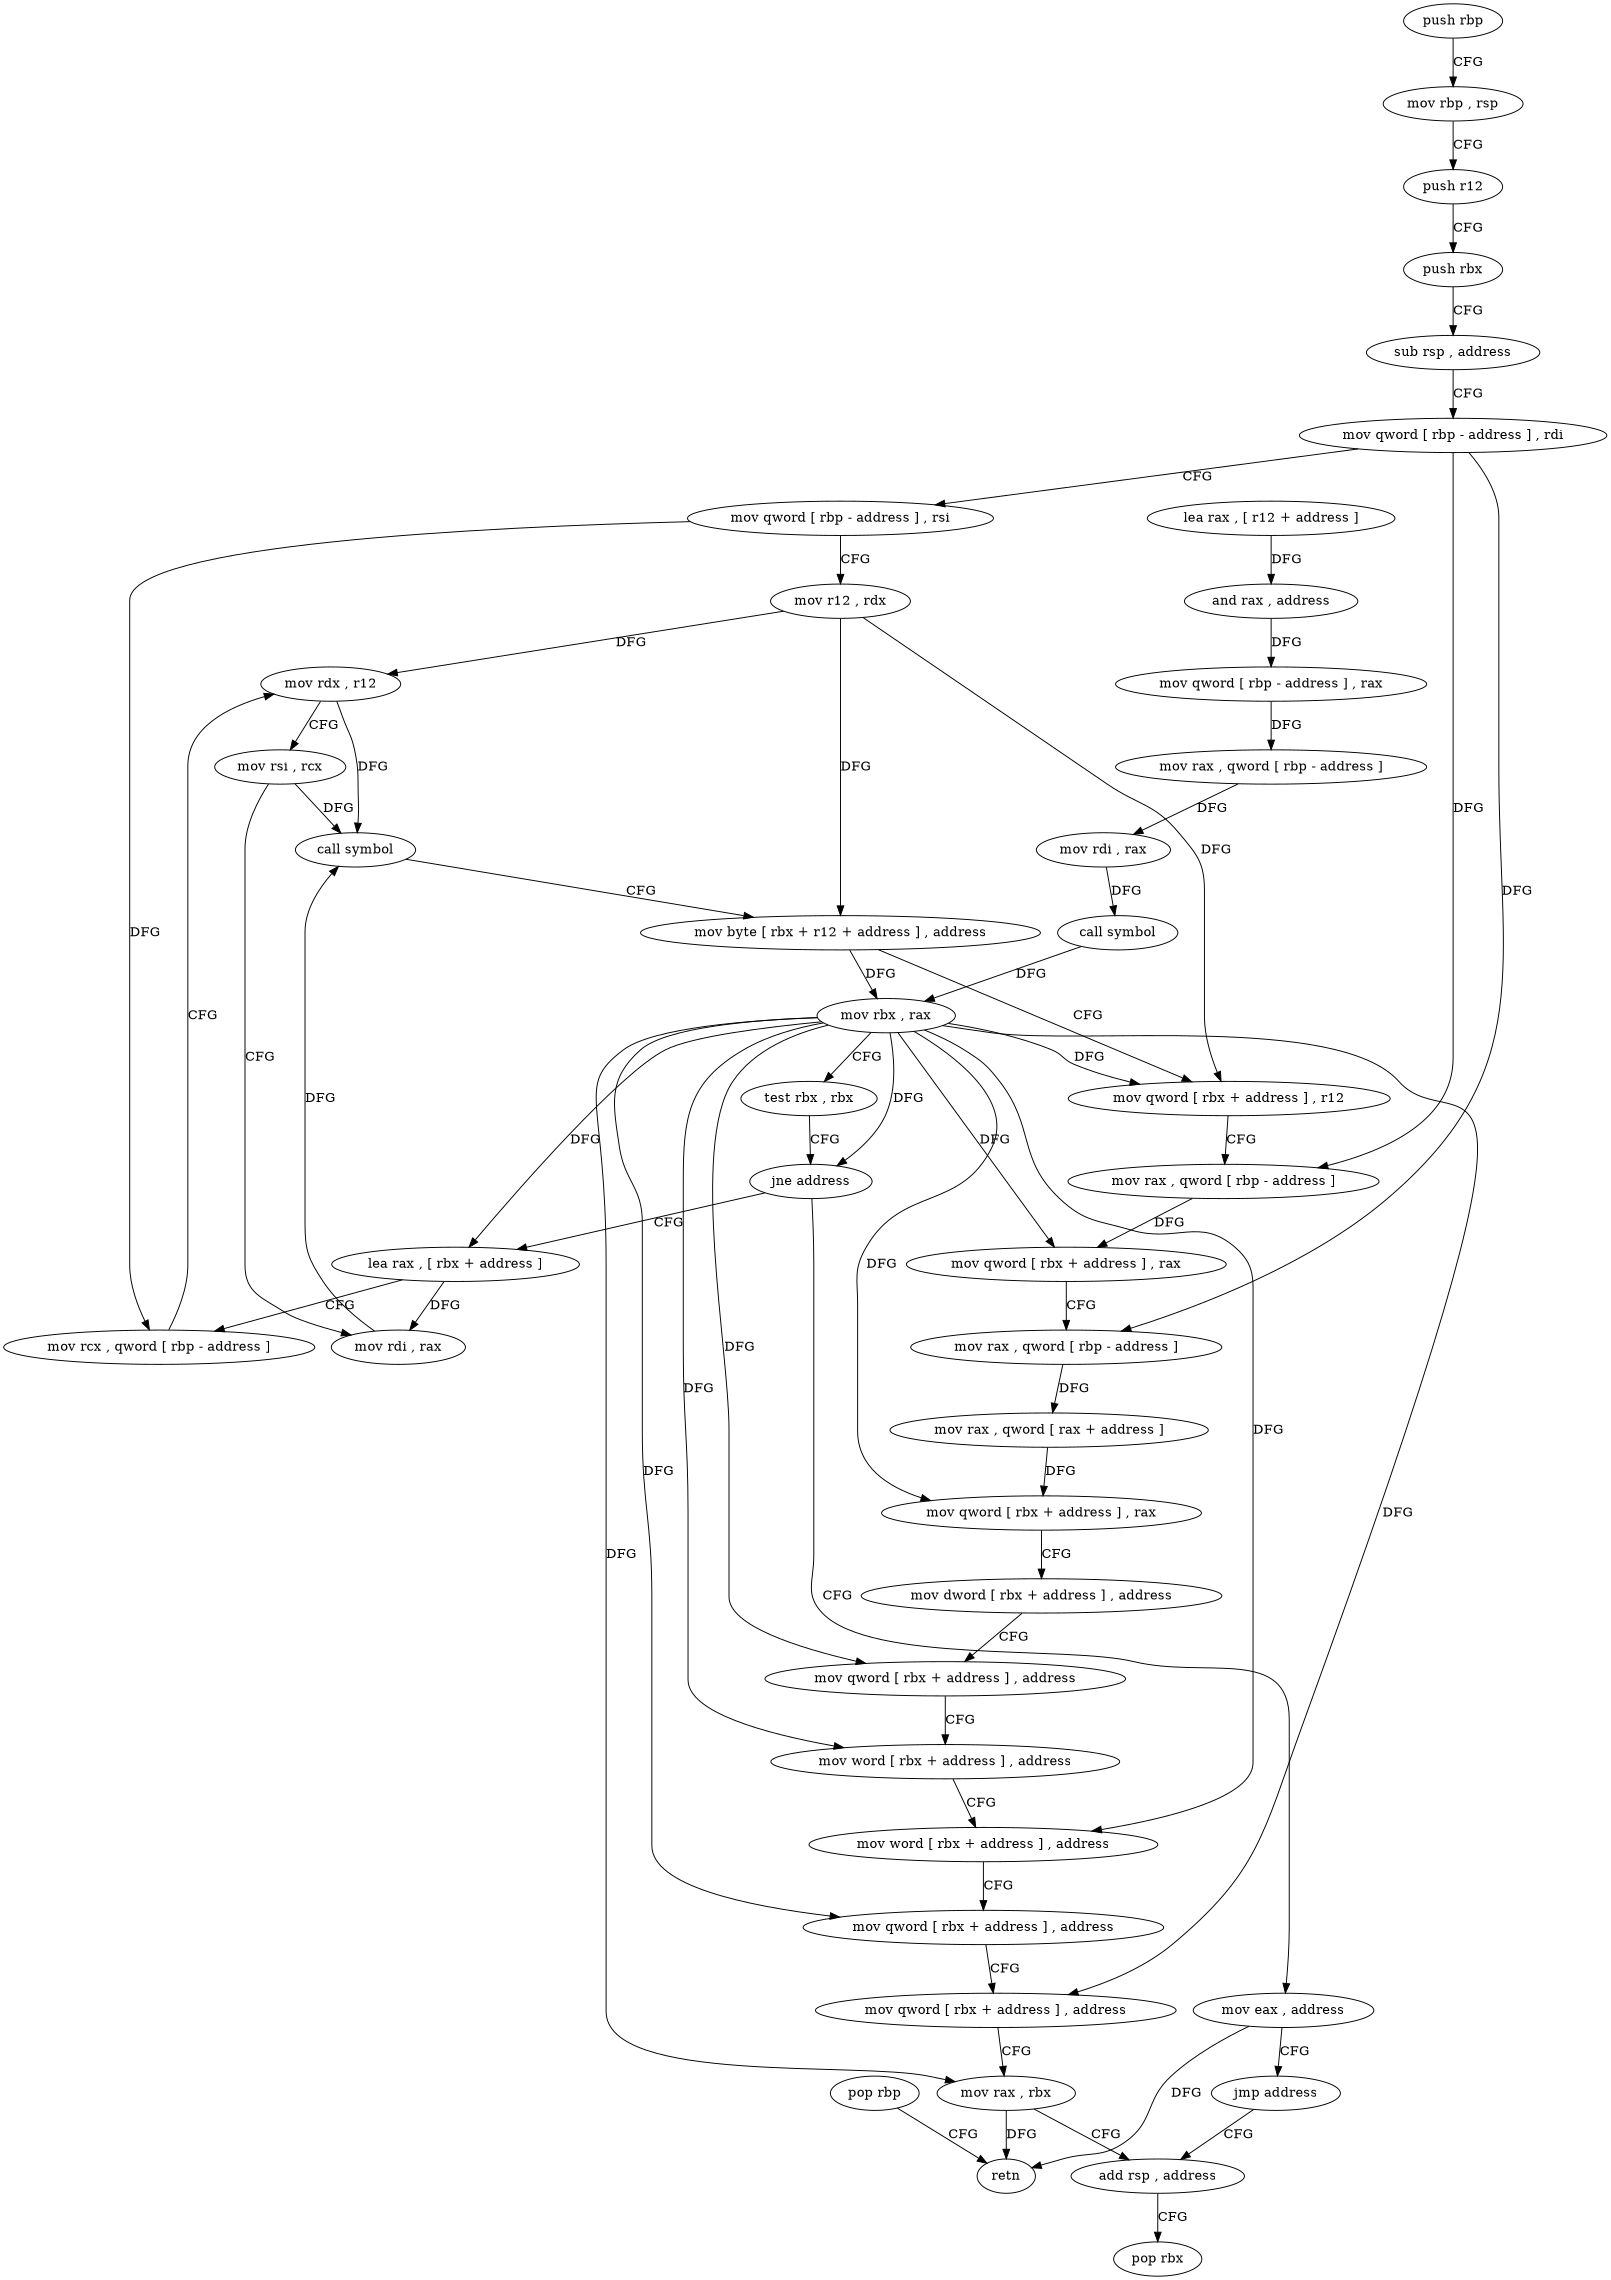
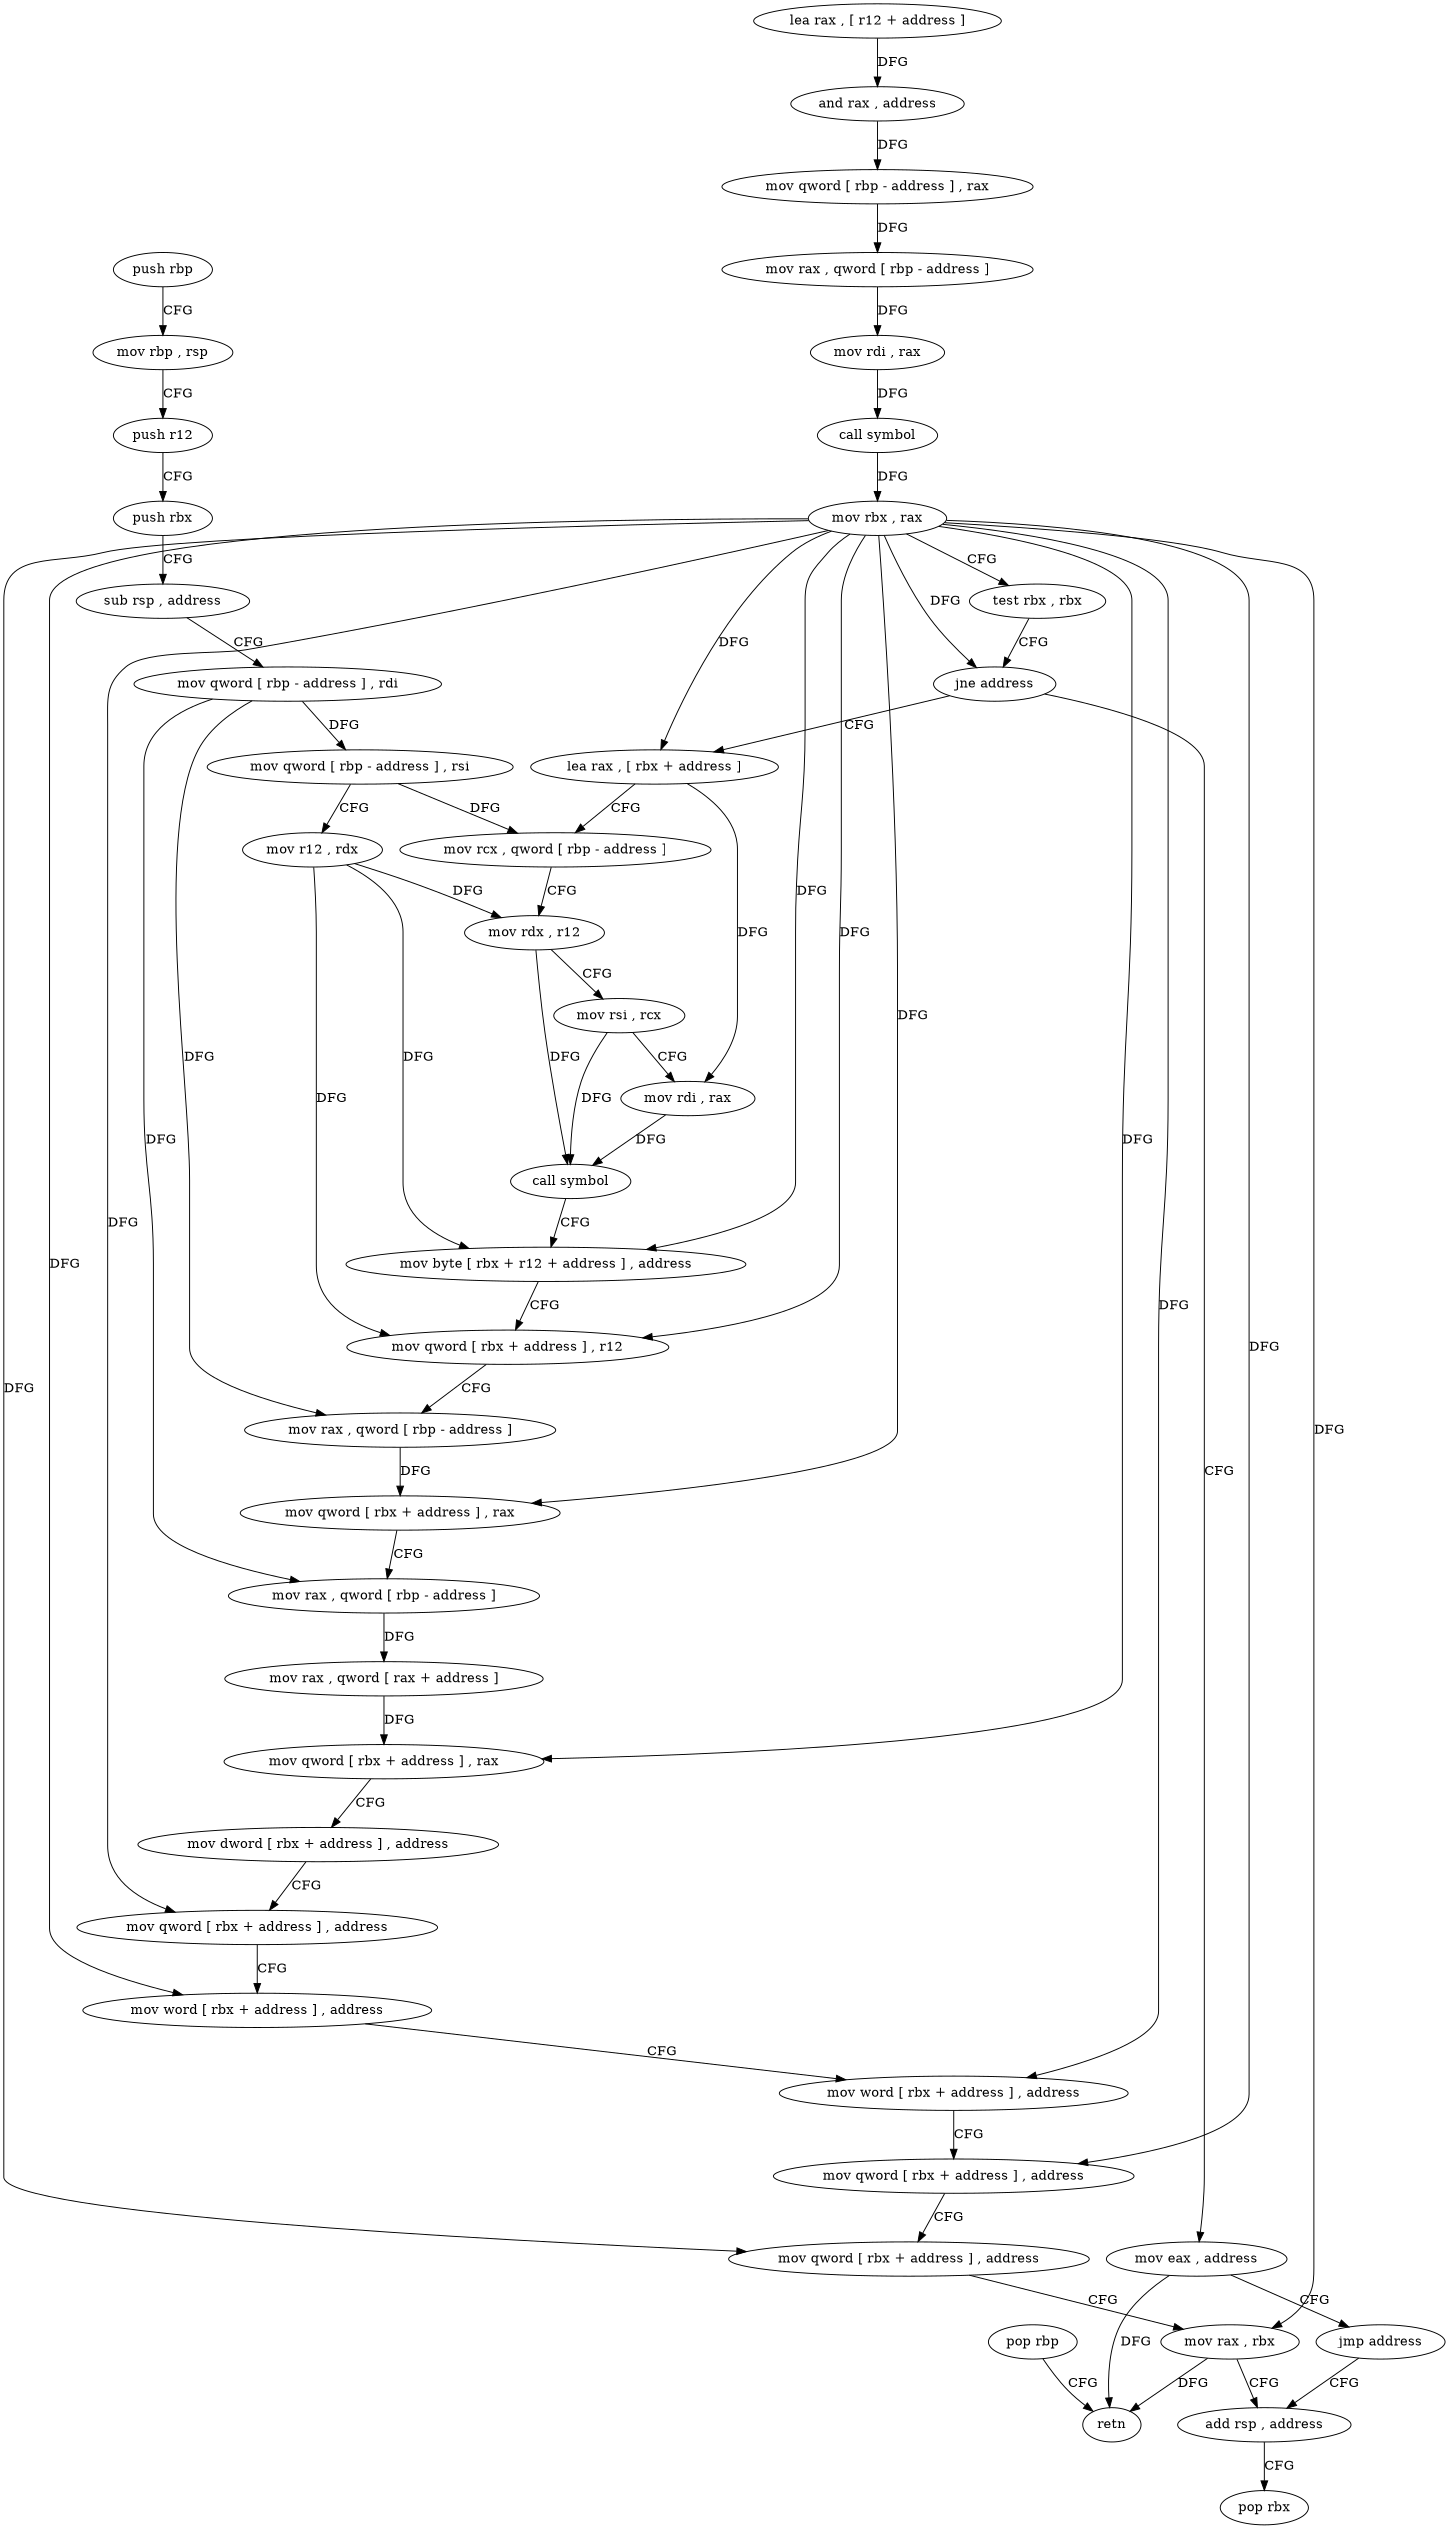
(1198, 477) -> (344, 726)
(861, 970) -> (796, 930)
